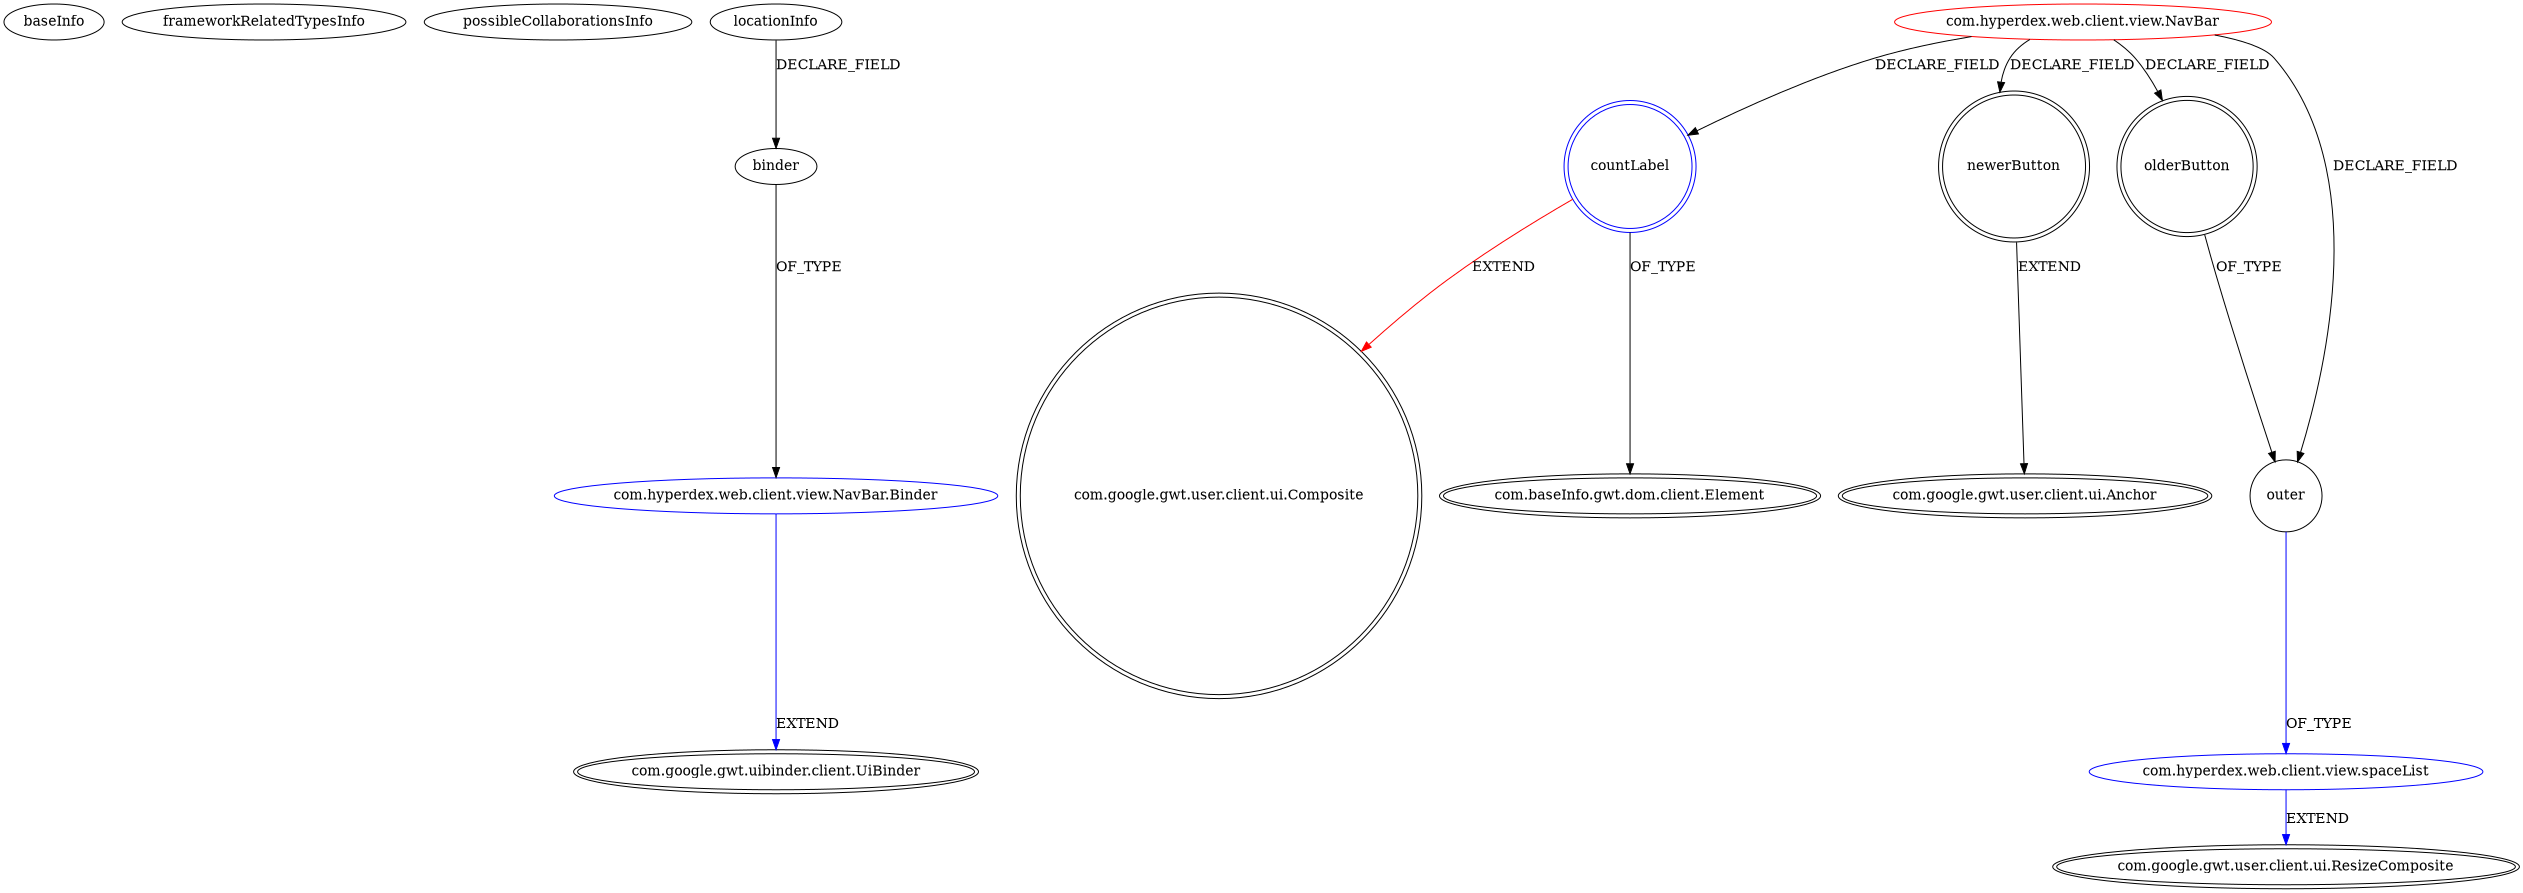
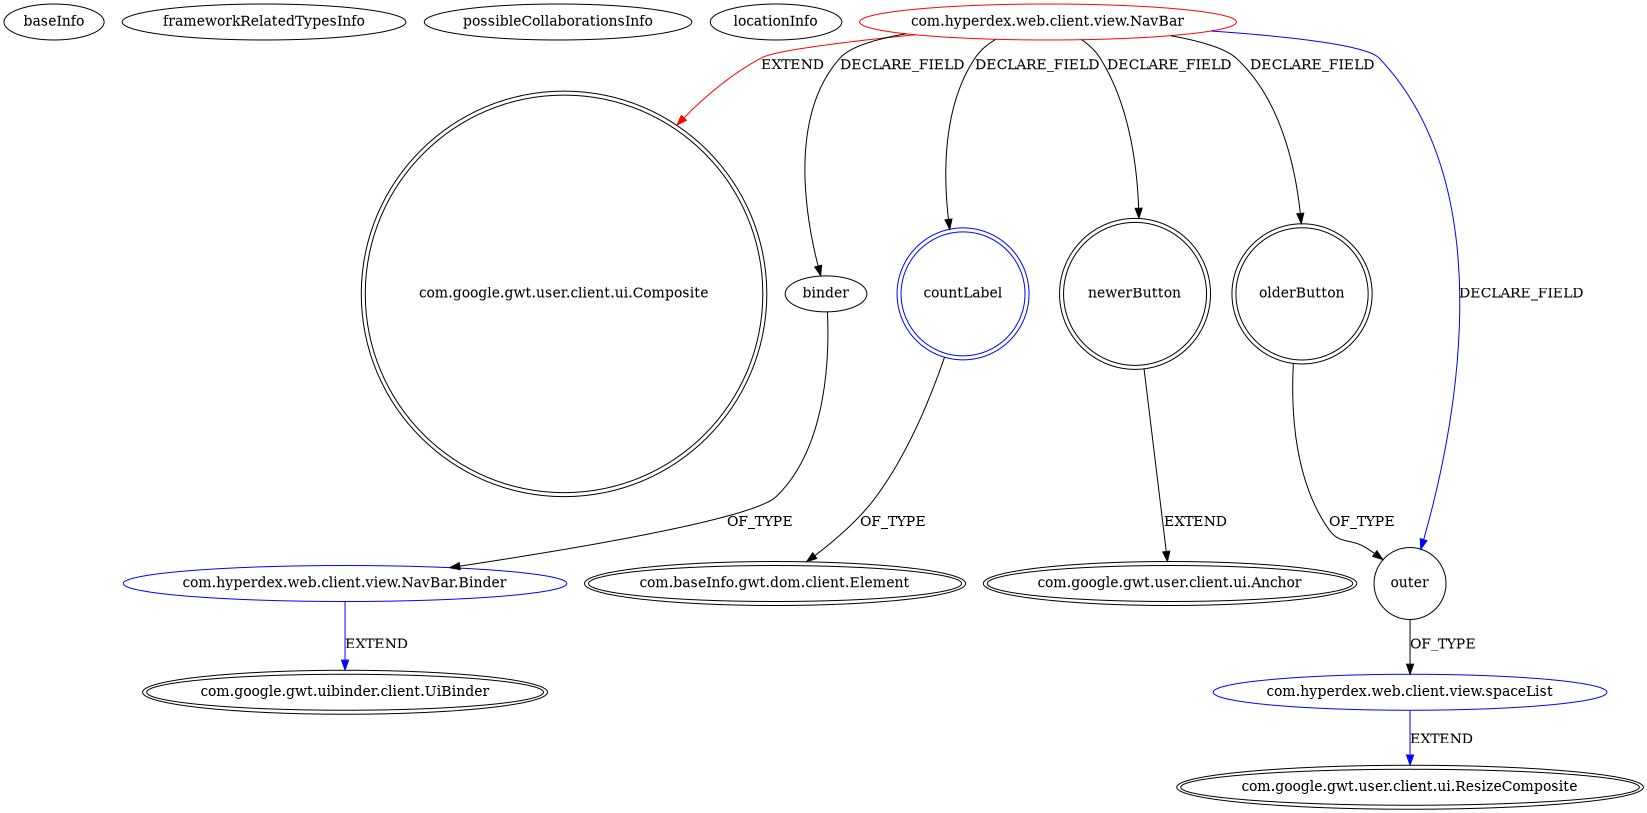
(776, 89) -> (810, 124)
(2333, 218) -> (1450, 206)
(1467, 266) -> (789, 51)
(2286, 638) -> (1410, 642)
